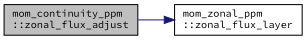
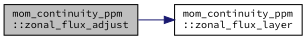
(238, 20) -> (238, 20)
